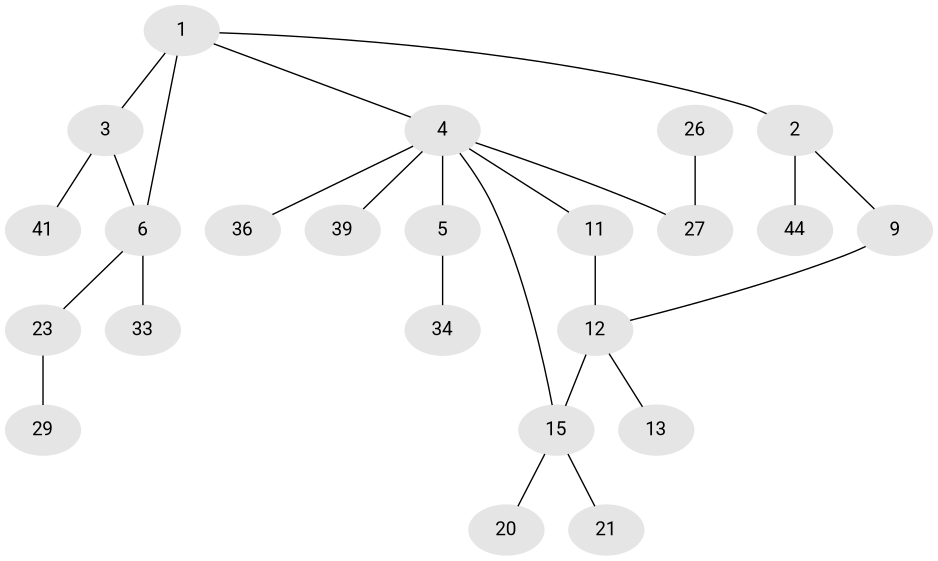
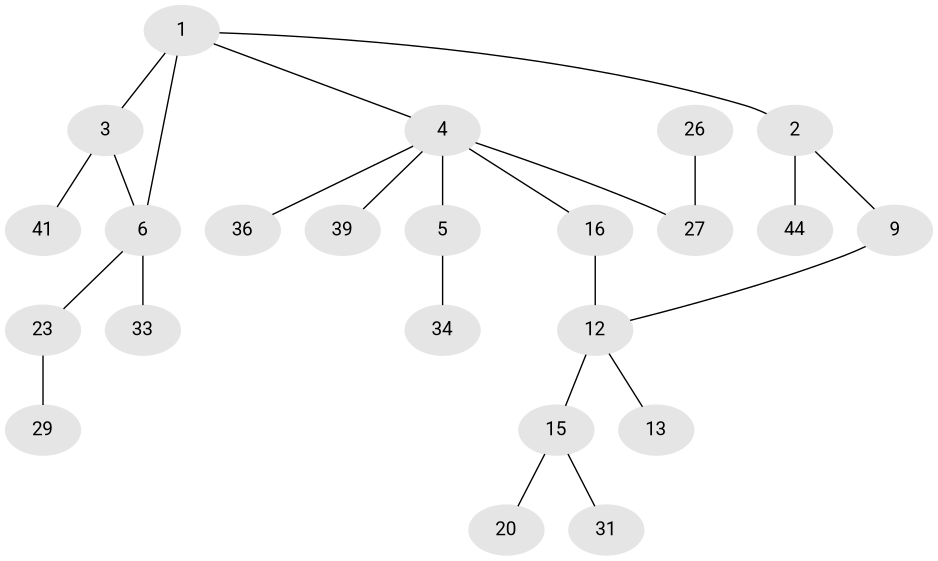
(595, 230) -> (595, 230)
(519, 274) -> none
(606, 530) -> (606, 530)
